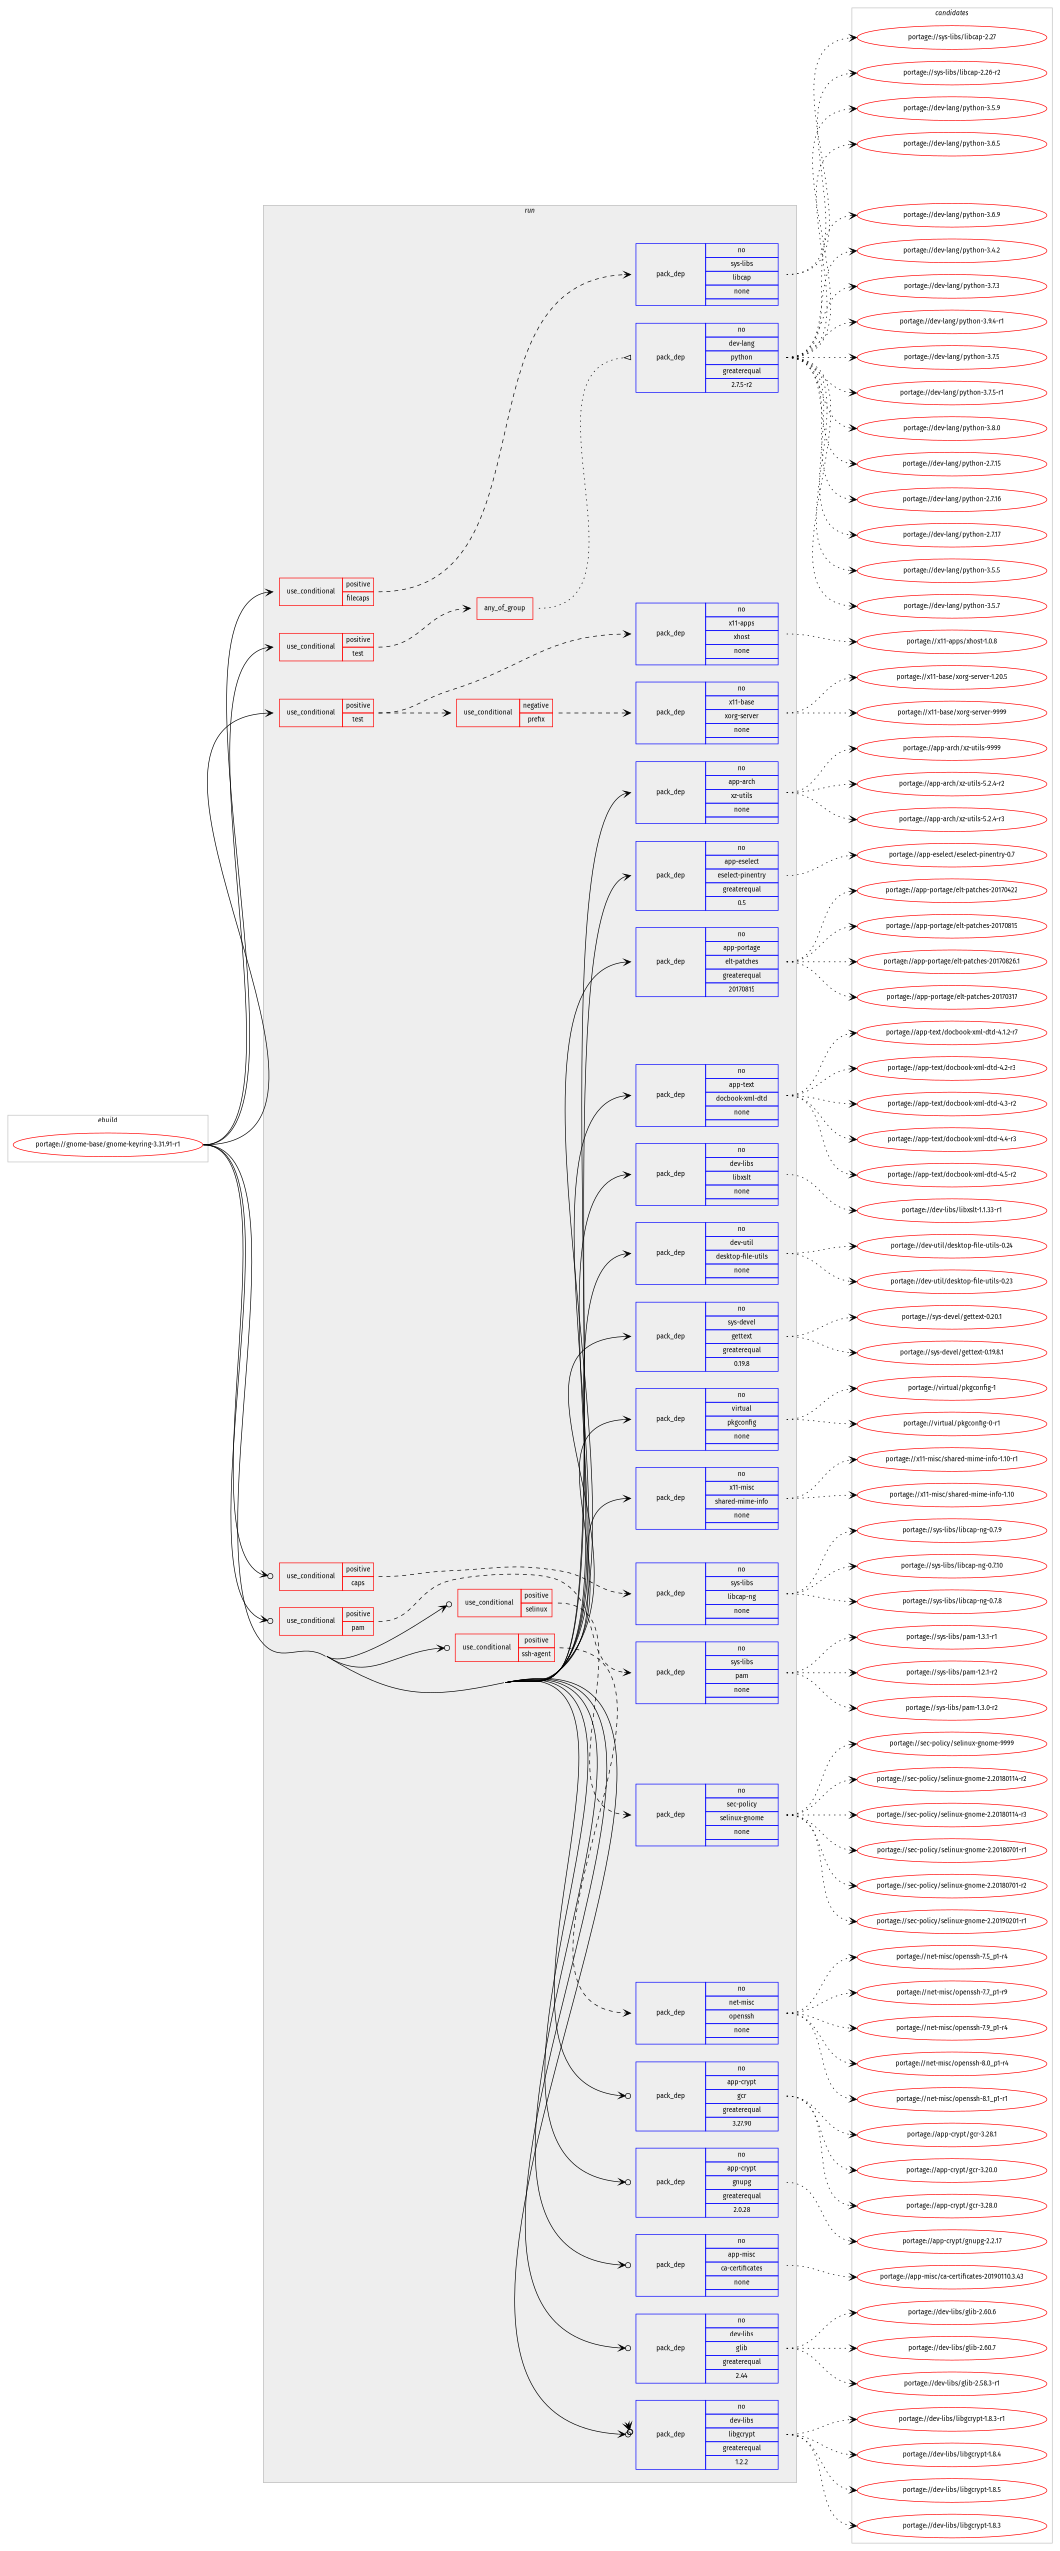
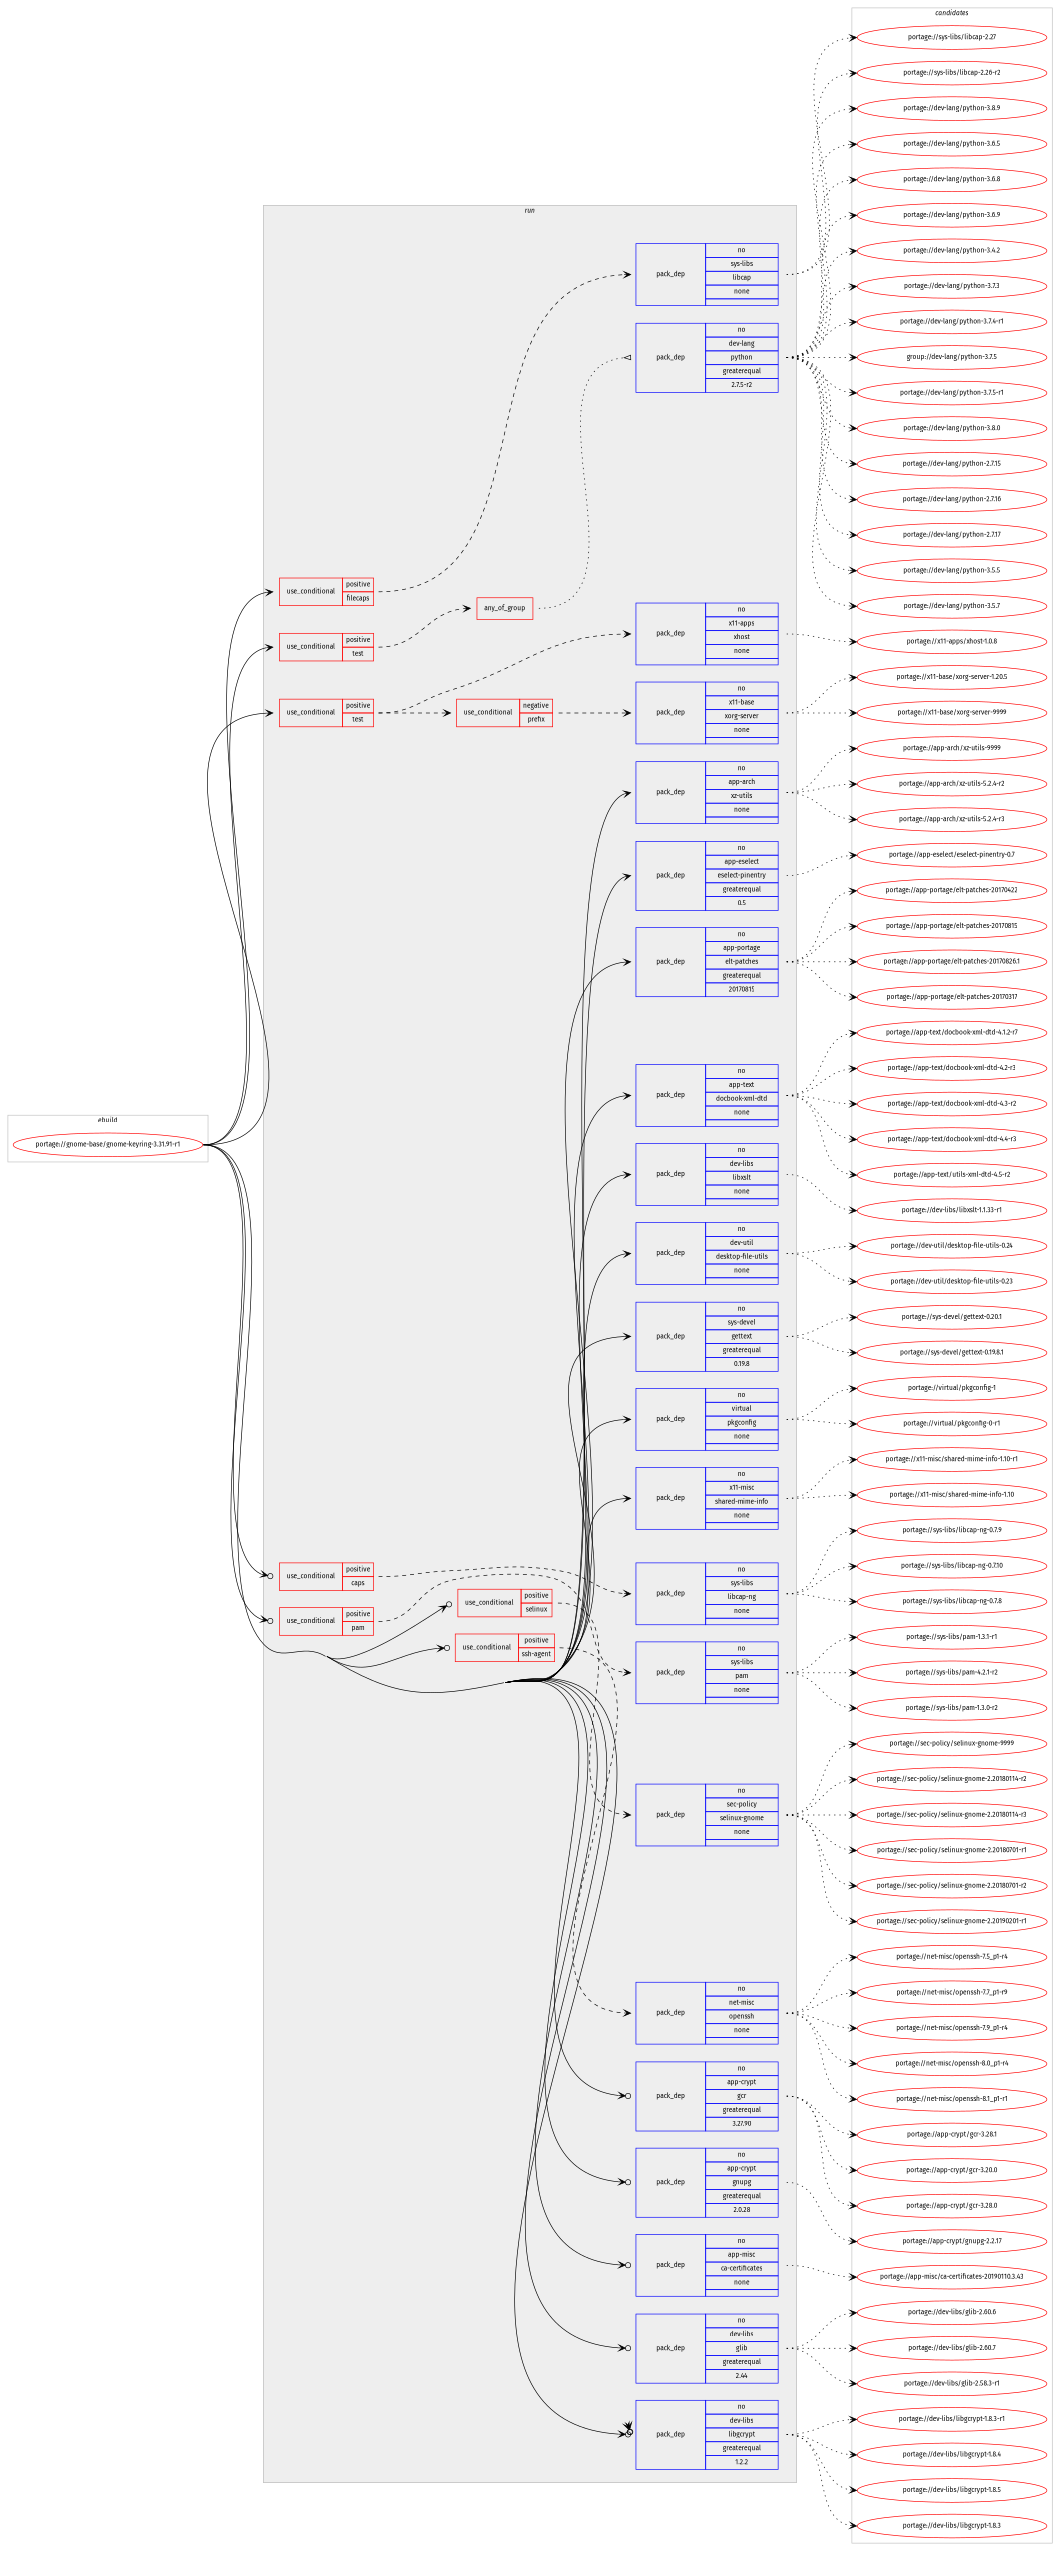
(952, 109) -> (952, 109)
none -> (952, 180)
(952, 322) -> (952, 322)
(952, 357) -> (952, 357)
(952, 1175) -> (952, 1175)
(952, 1673) -> (952, 1673)
